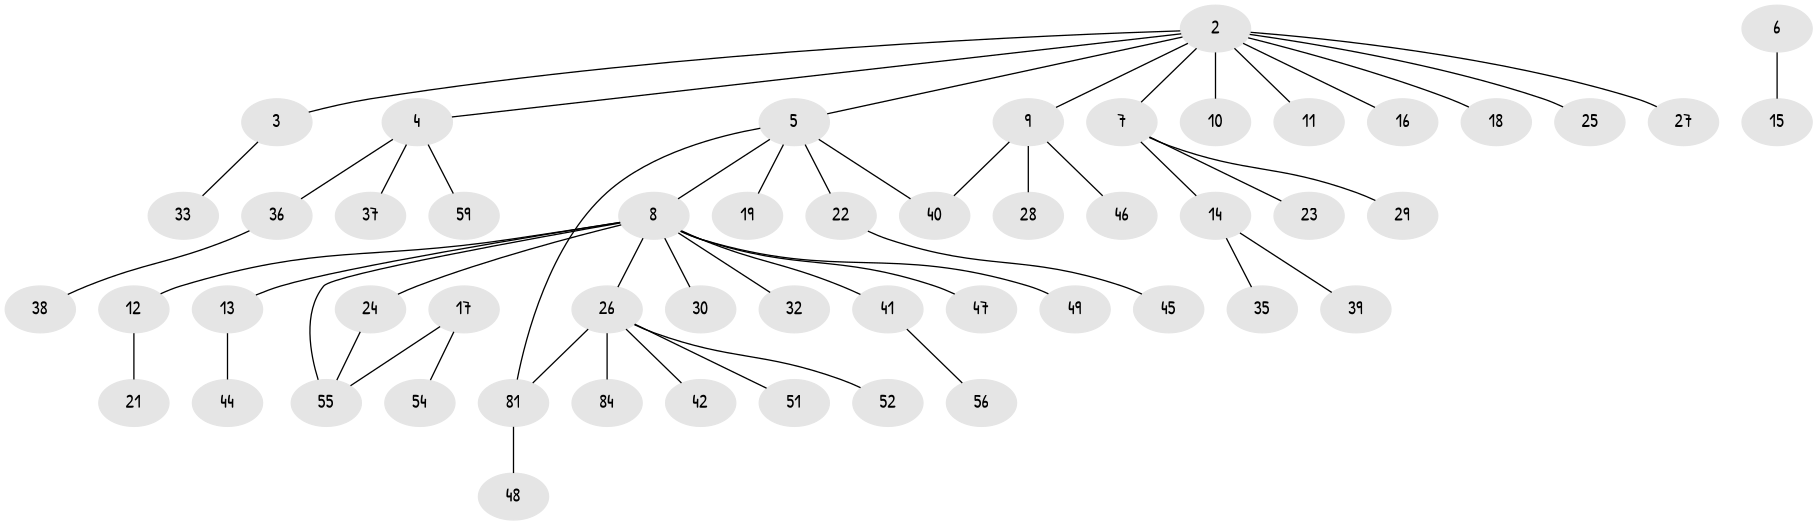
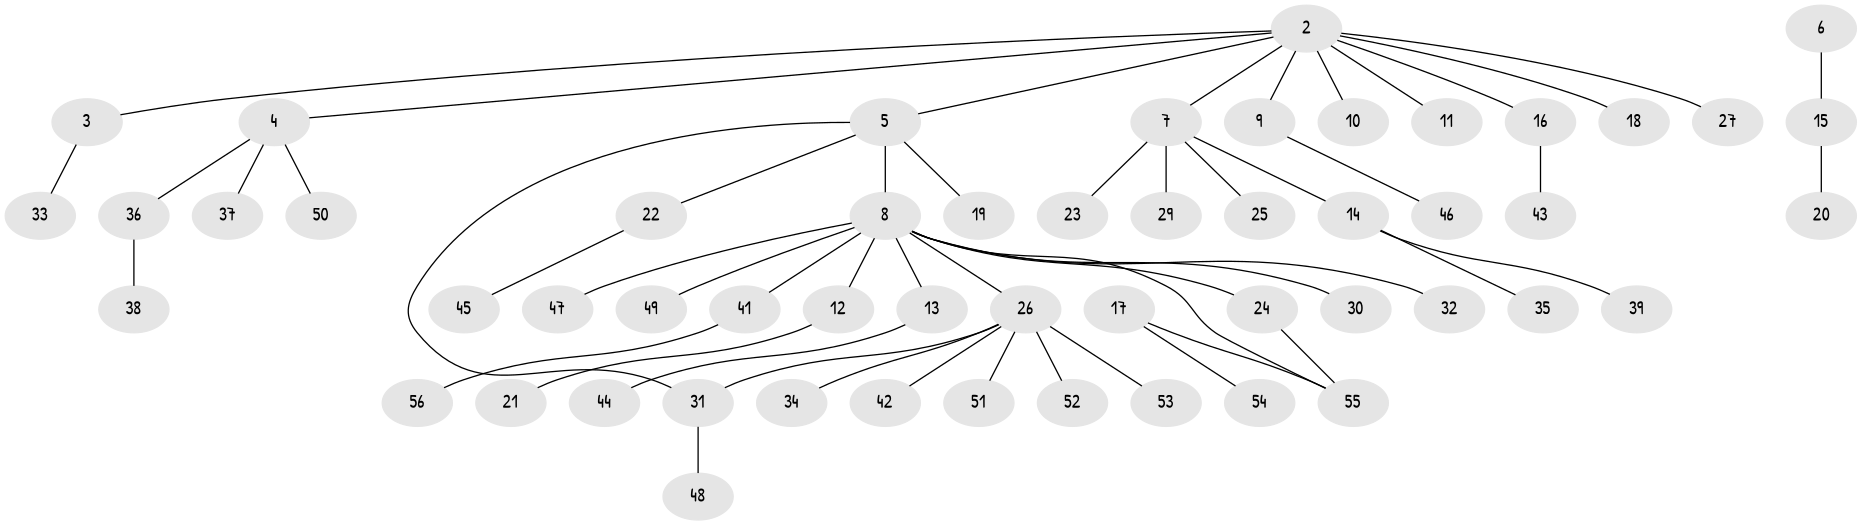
(1408, 63) -> (1213, 169)
(464, 216) -> (321, 216)
(935, 216) -> none
(1028, 216) -> none
none -> (1540, 216)
none -> (1821, 216)
(513, 403) -> (698, 403)
(607, 403) -> (792, 403)
none -> (1166, 403)
